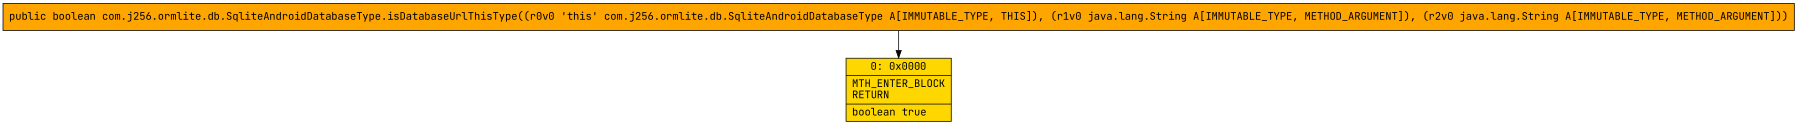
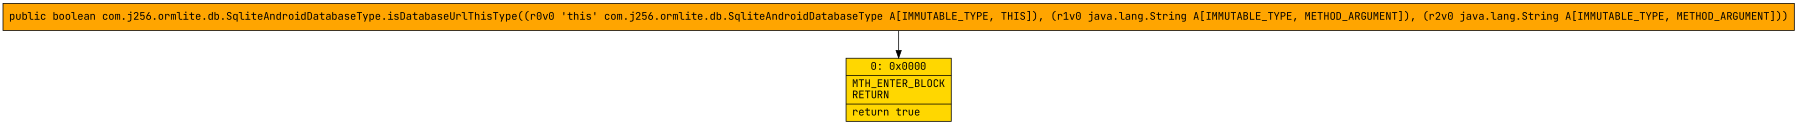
(890, 112) -> (886, 112)
